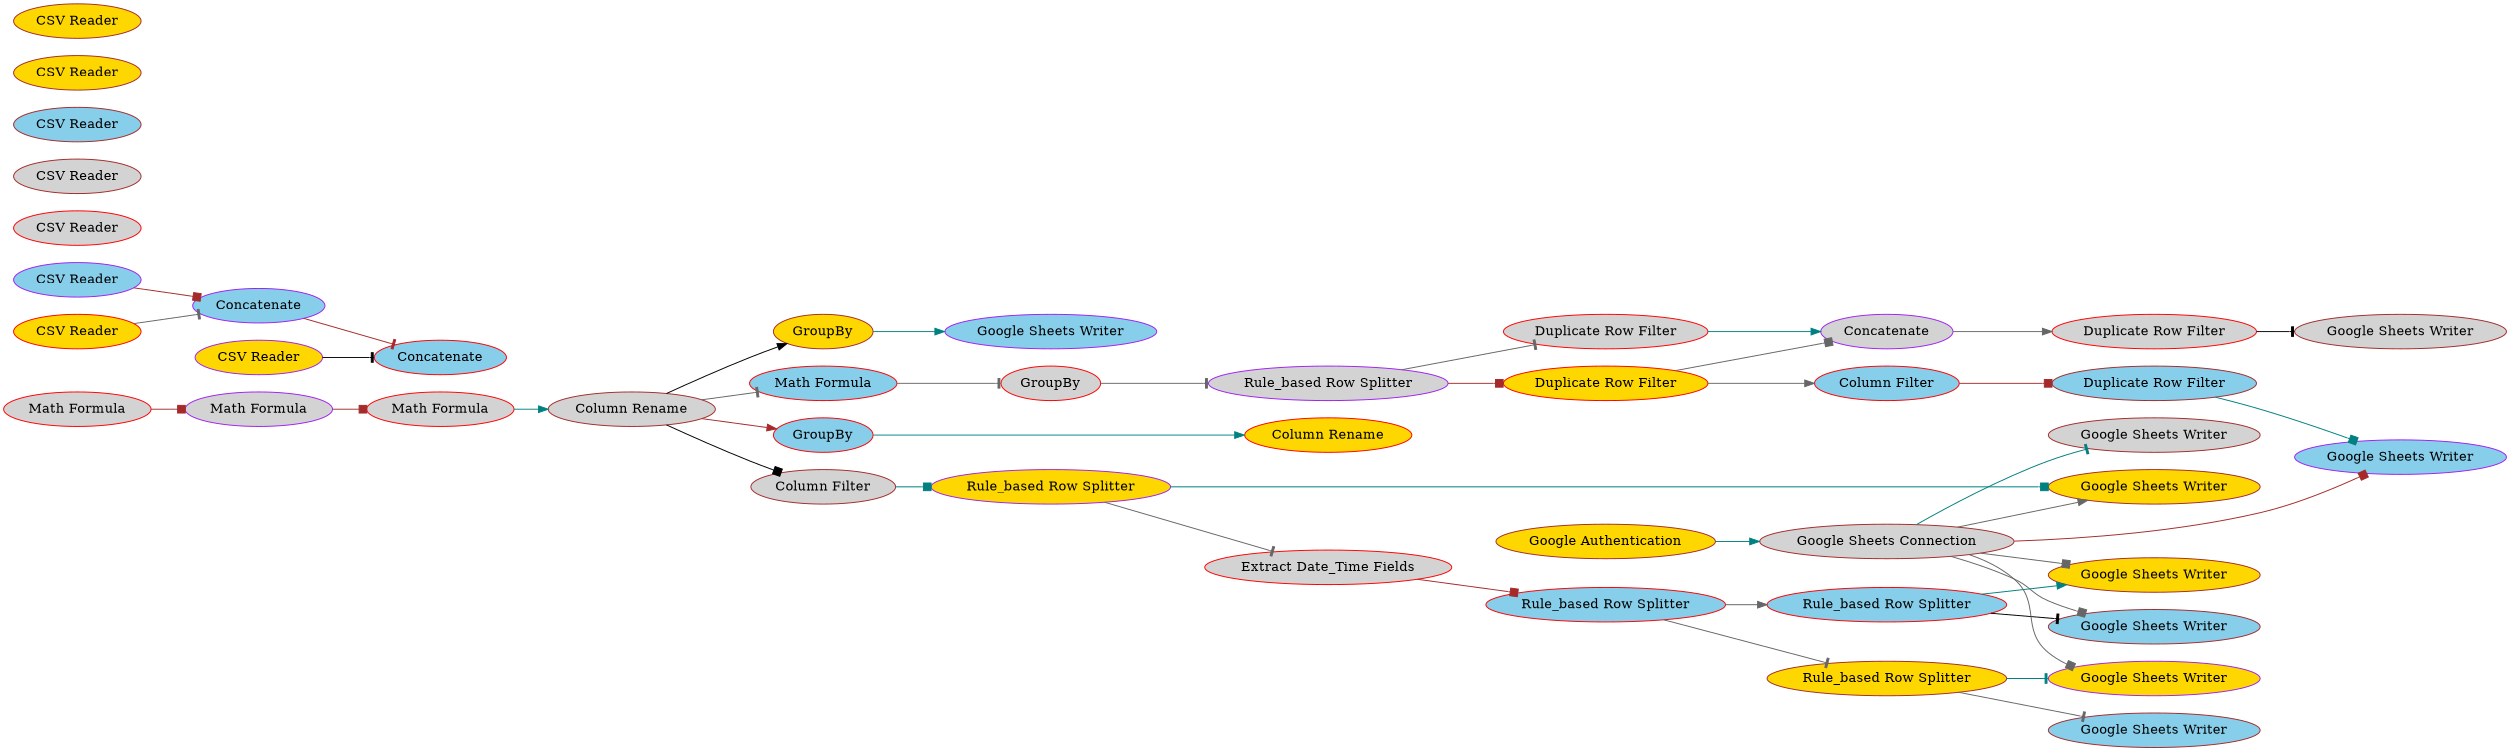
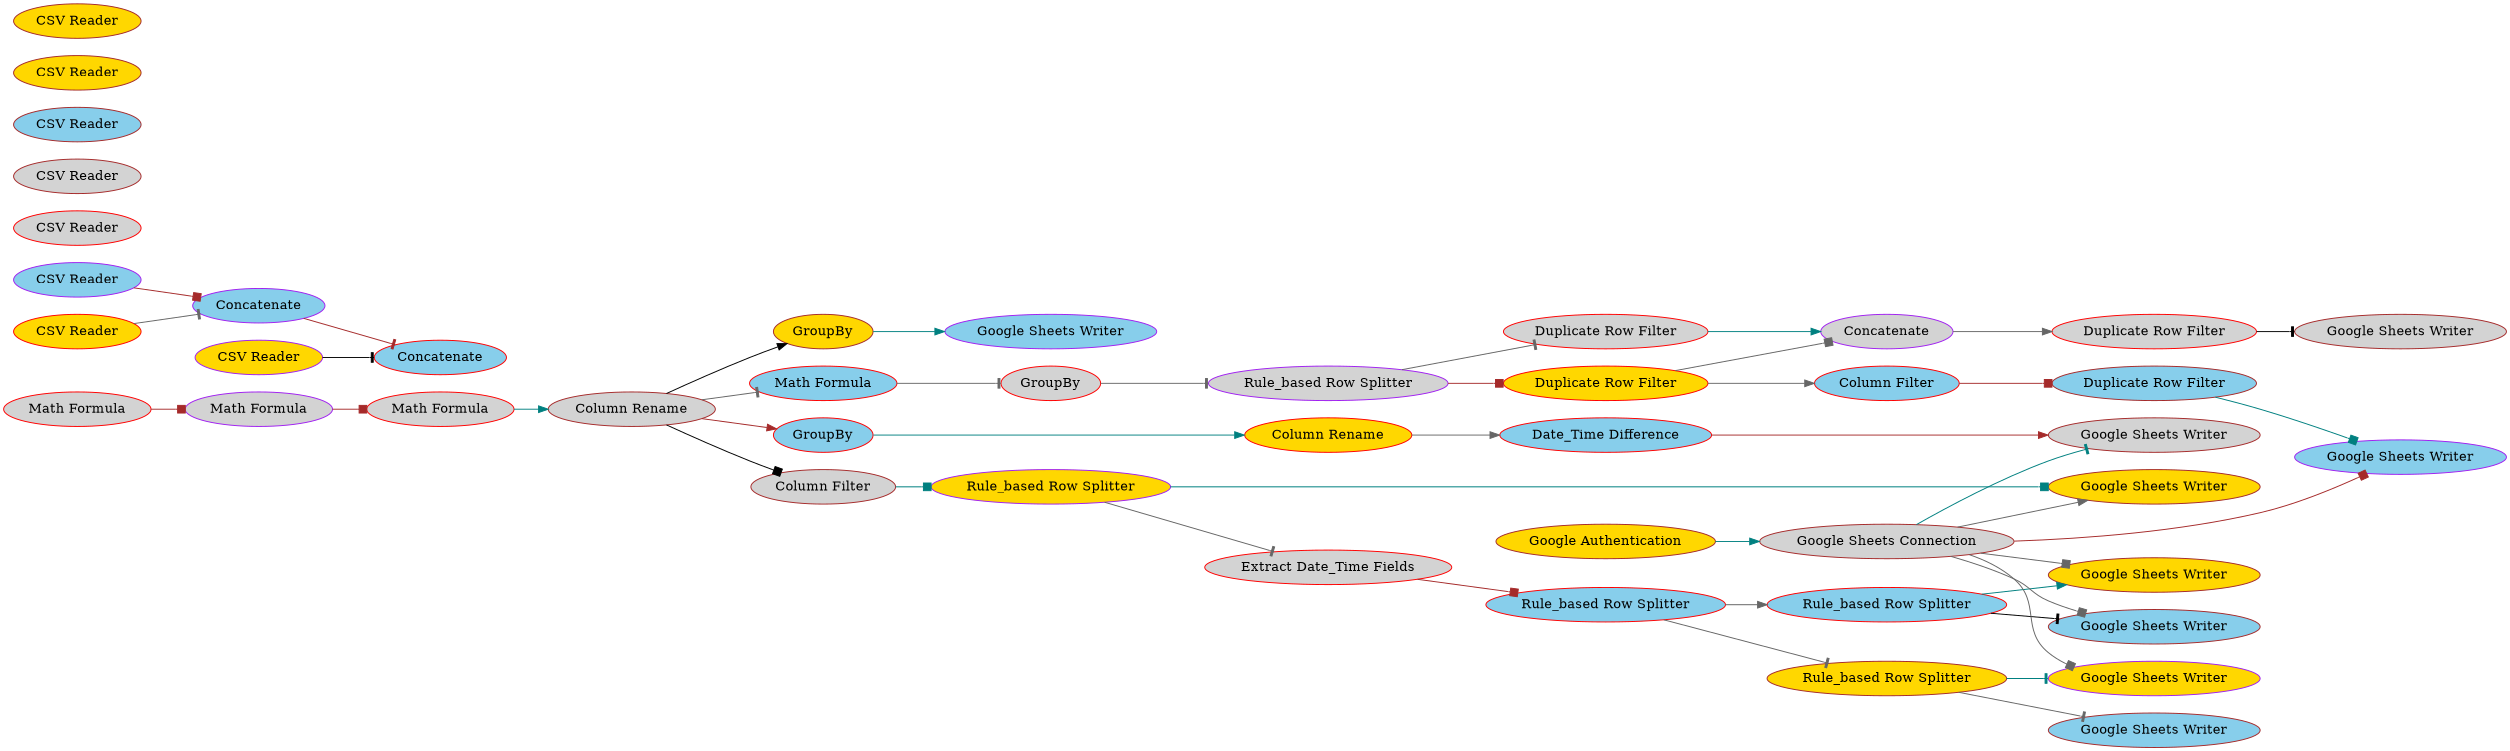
none -> (1606, 435)
